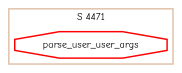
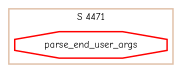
(91, 45) -> (91, 45)
